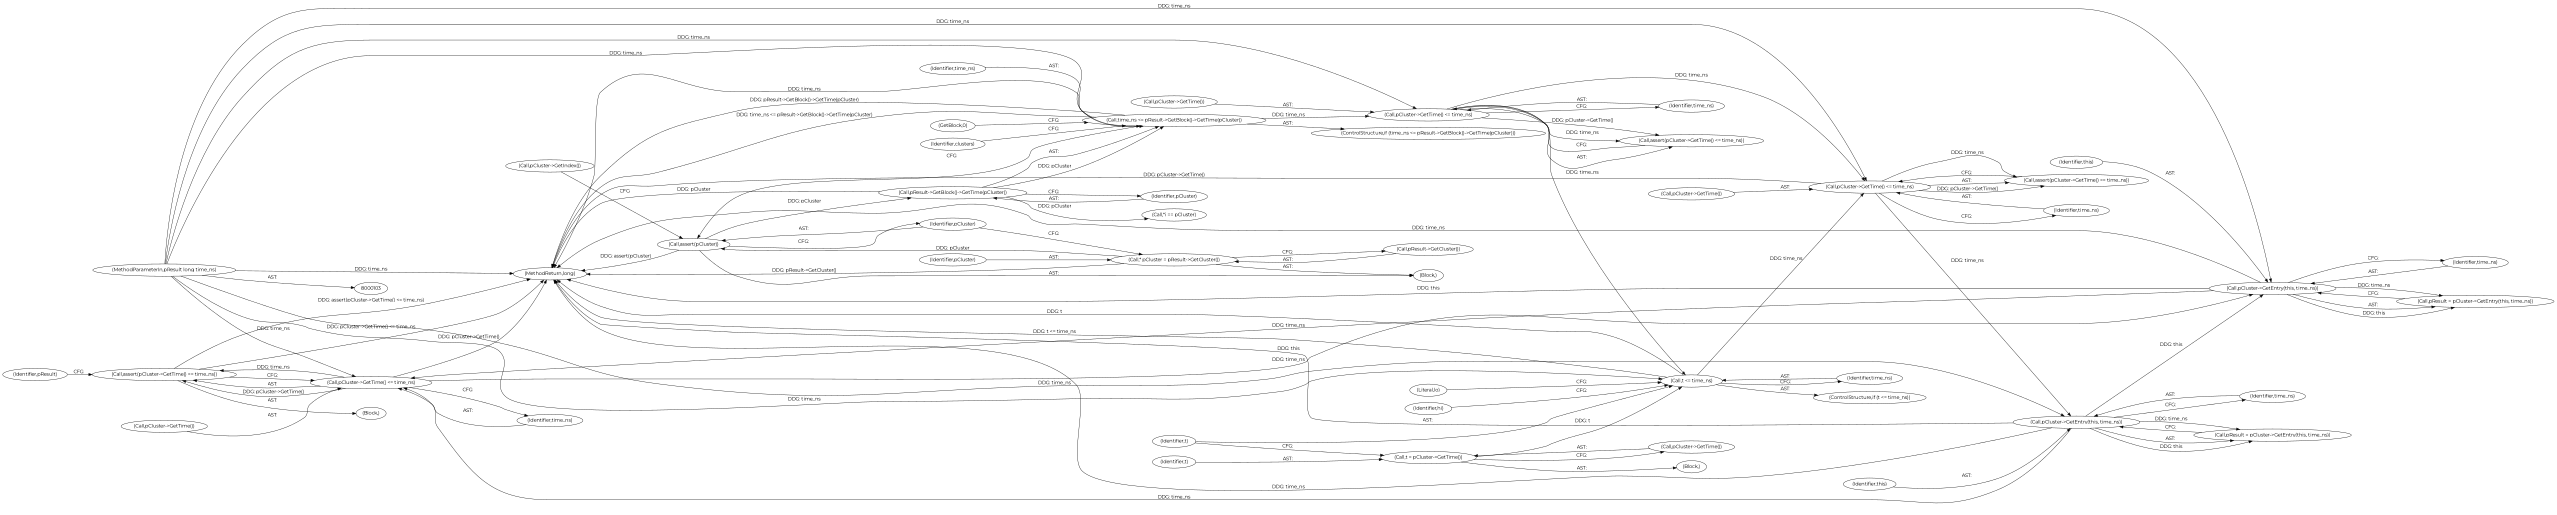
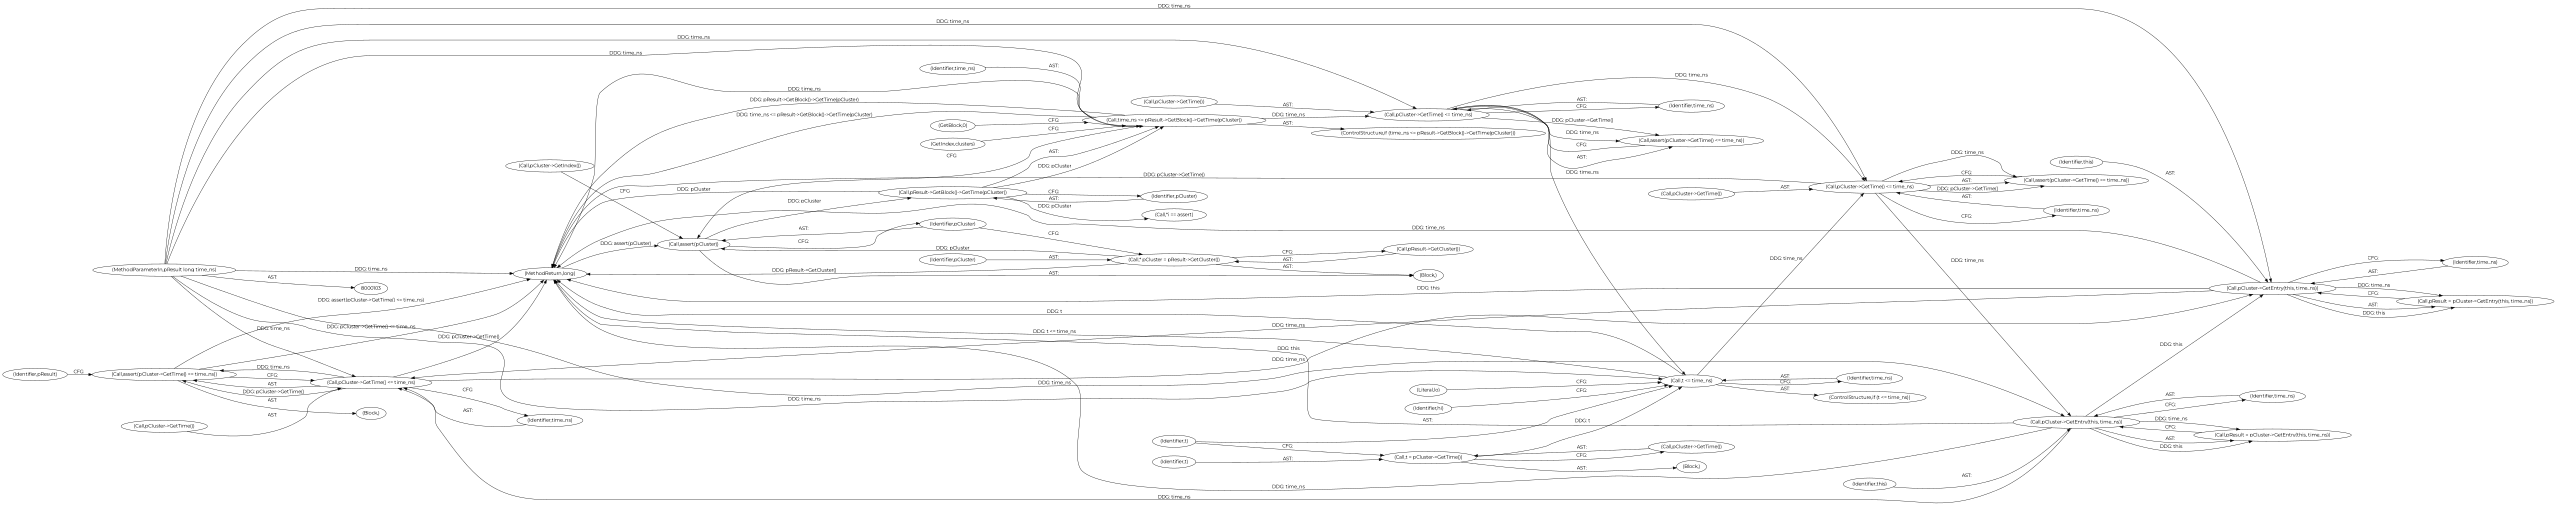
(953, 144) -> (953, 144)
(1174, 215) -> (1174, 215)
(633, 263) -> (607, 252)
